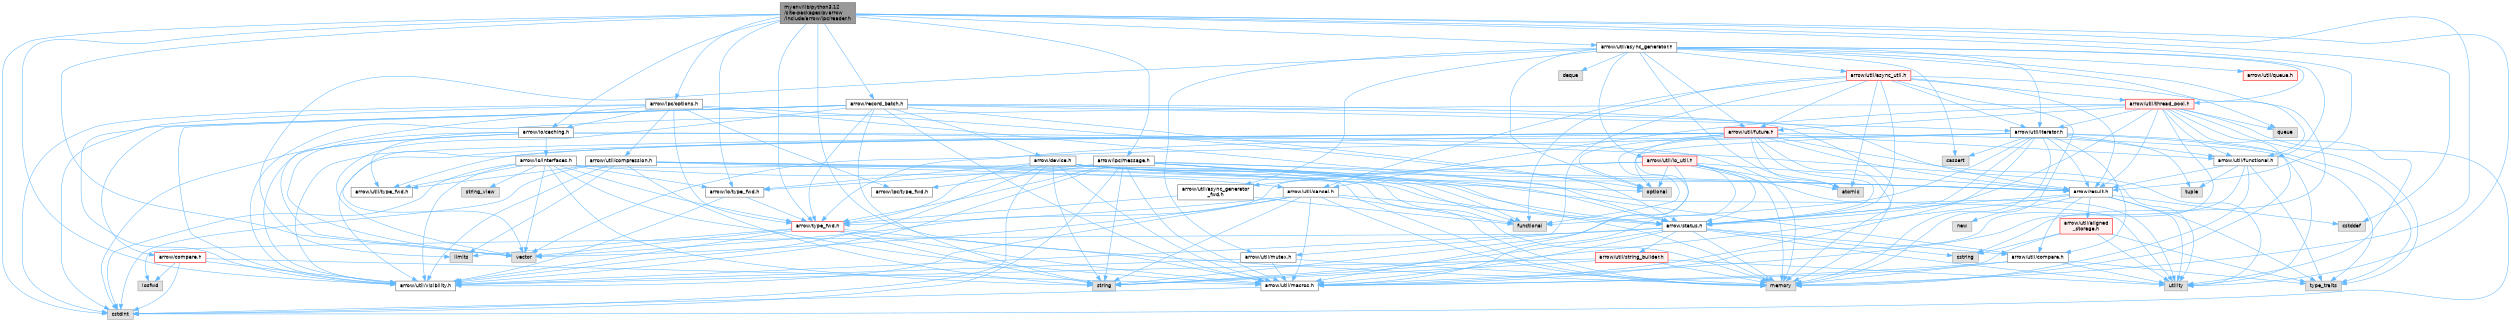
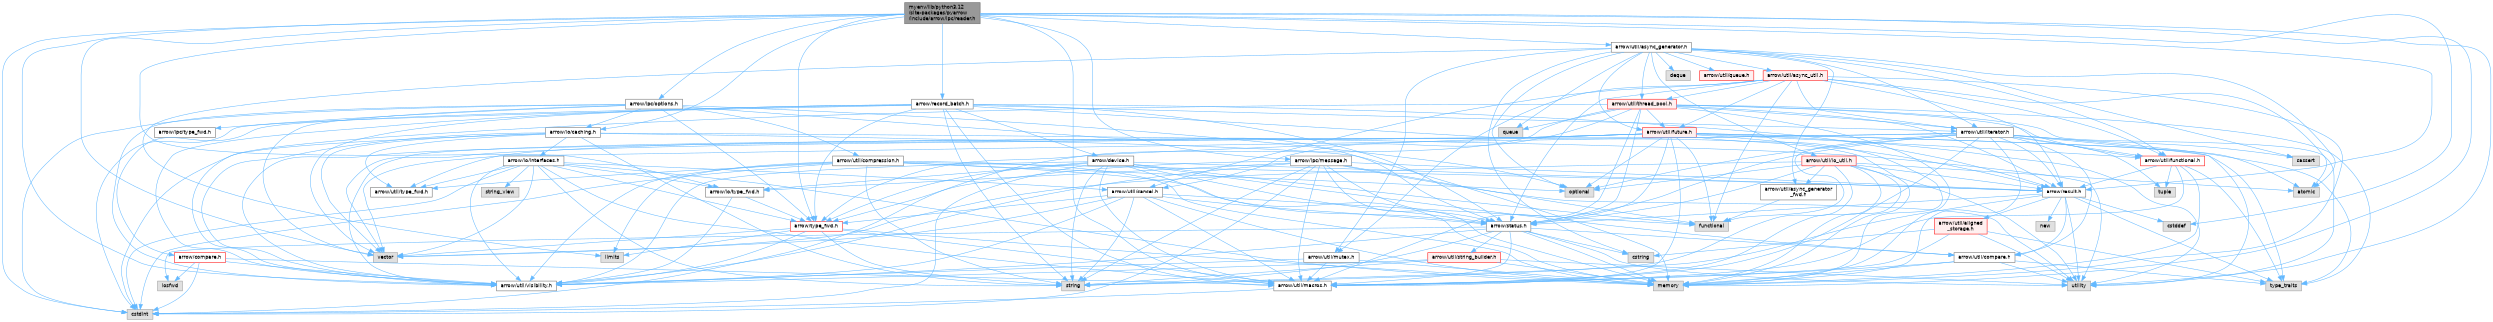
(2246, 161) -> (2173, 161)
(996, 179) -> none
(1013, 210) -> none
none -> (795, 246)
